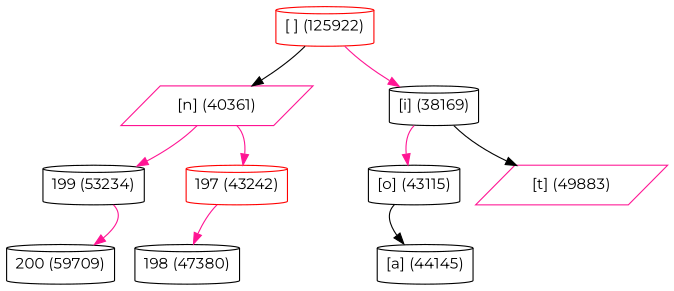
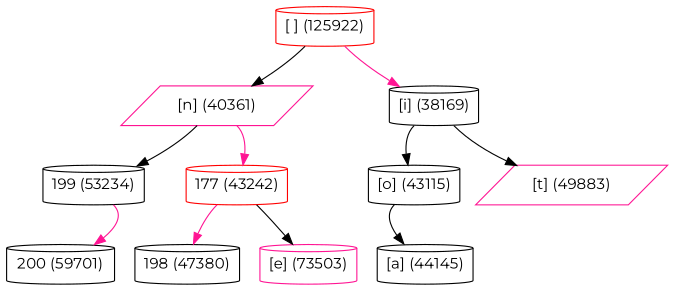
(407, 139) -> (407, 139)
(173, 145) -> (173, 145)
(237, 185) -> (237, 185)
(61, 264) -> (61, 264)
none -> (308, 264)
